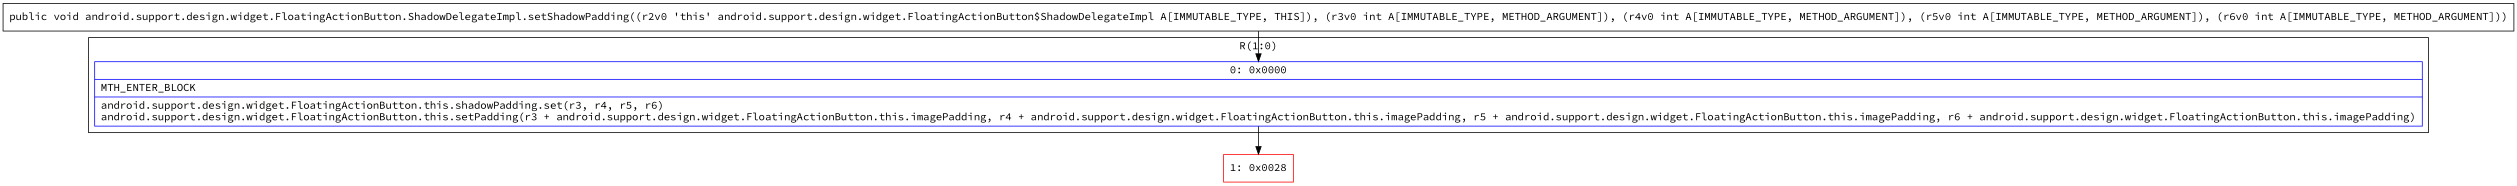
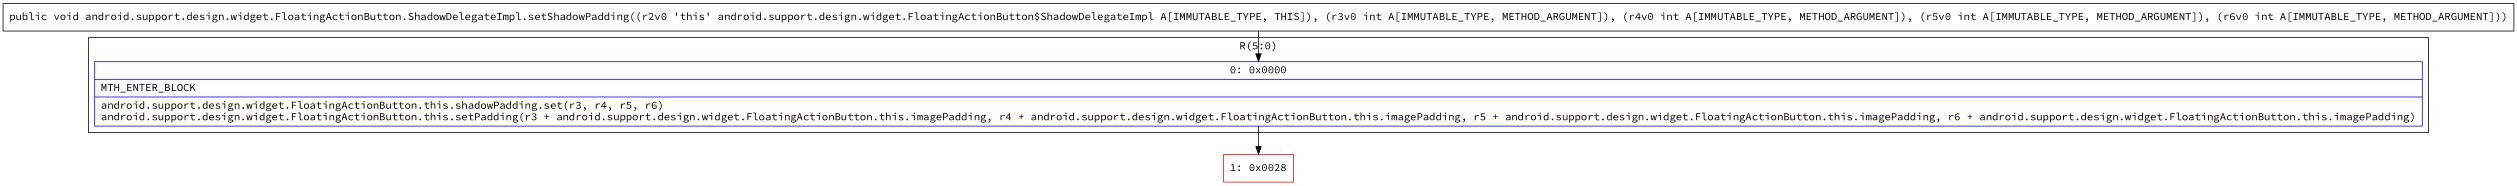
(1258, 46) -> (1258, 46)
